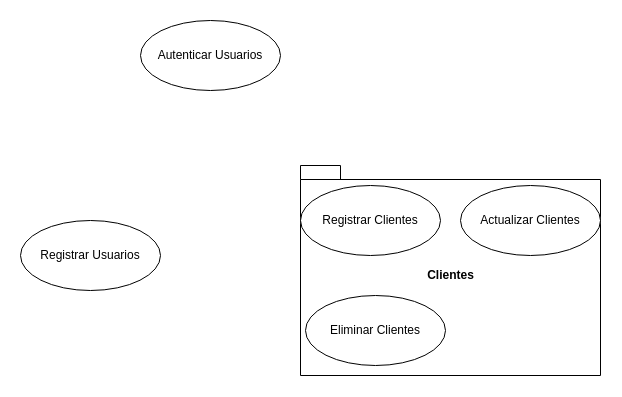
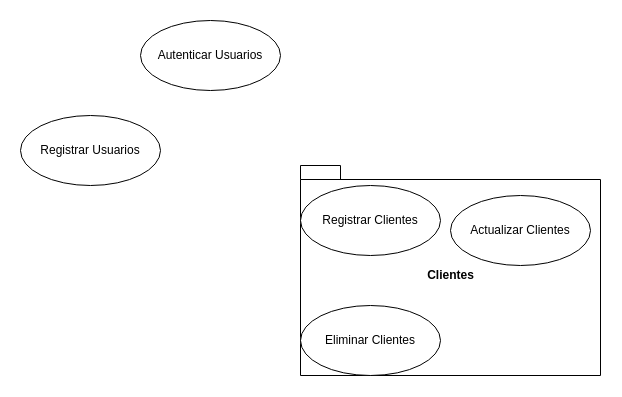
(531, 221) -> (521, 231)
(91, 256) -> (91, 151)
(376, 331) -> (371, 341)
